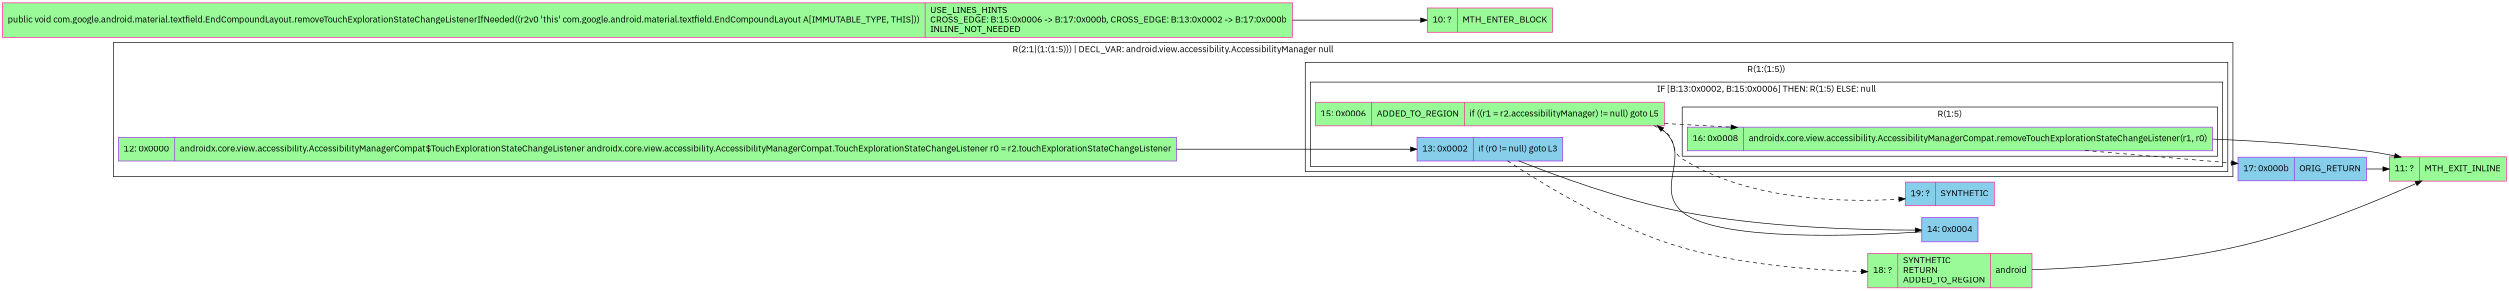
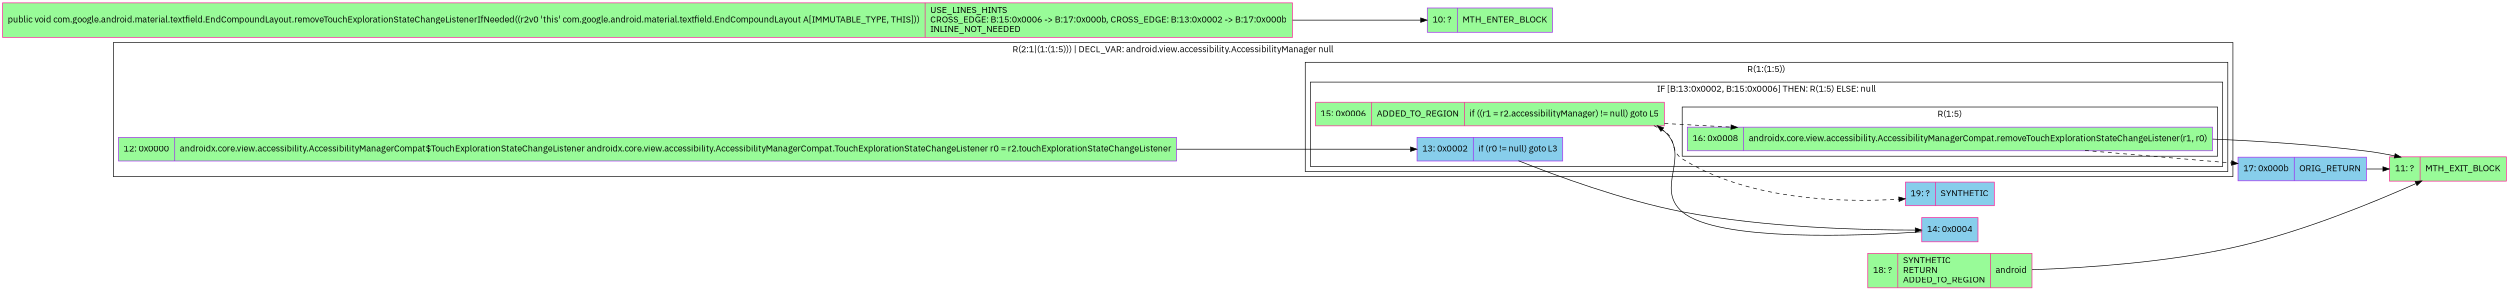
(1490, 20) -> (1490, 20)
(2463, 169) -> (2463, 169)
(1950, 230) -> (1950, 230)
(1675, 245) -> none
